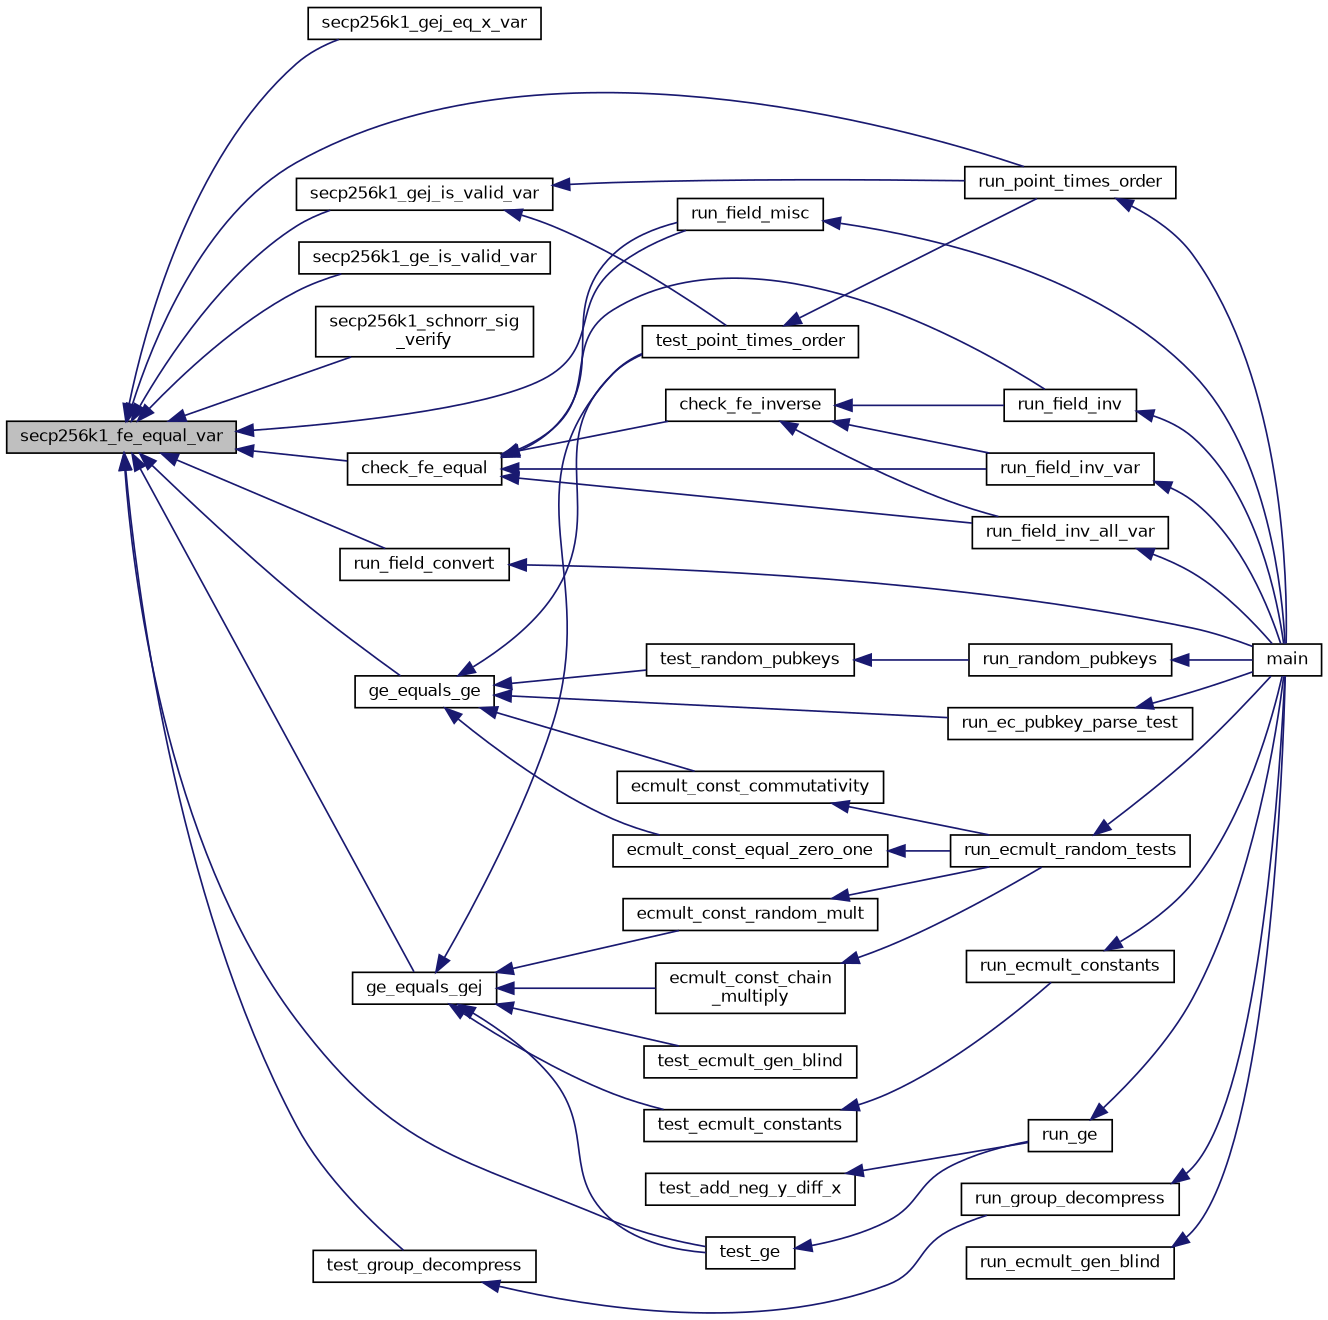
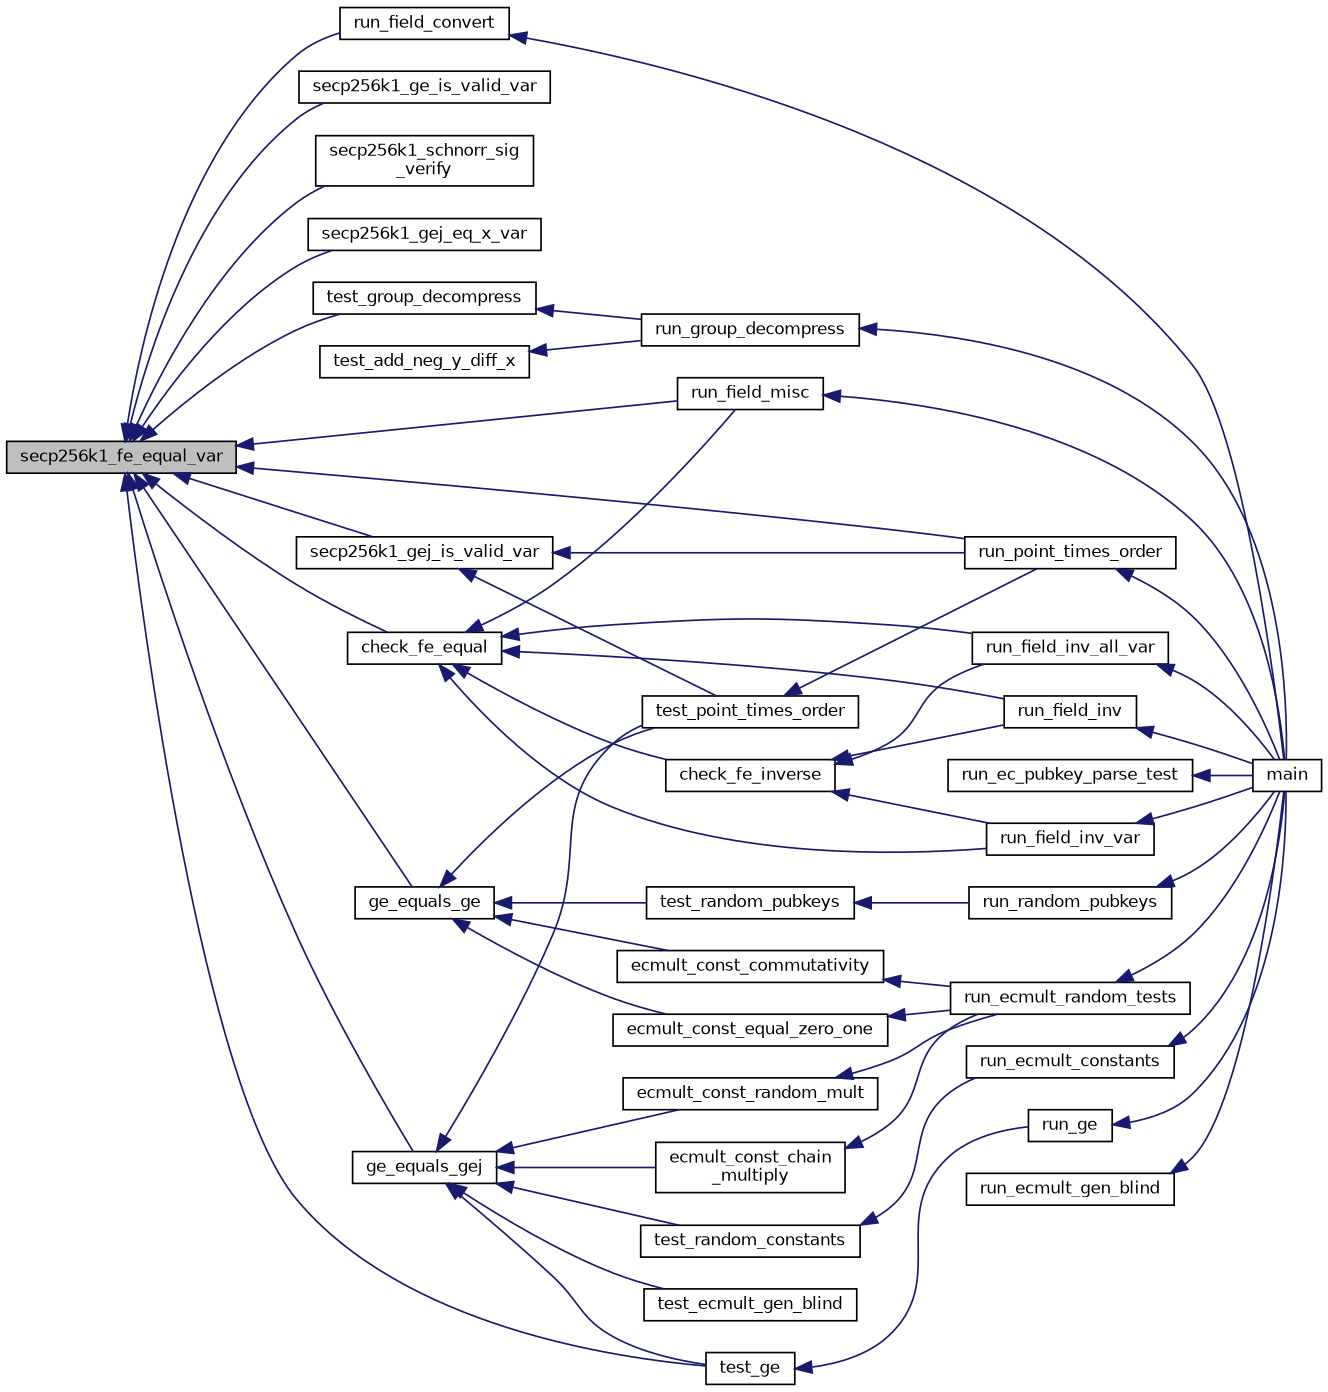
(730, 707) -> none
(750, 1126) -> (750, 1241)
(945, 1157) -> (594, 345)
